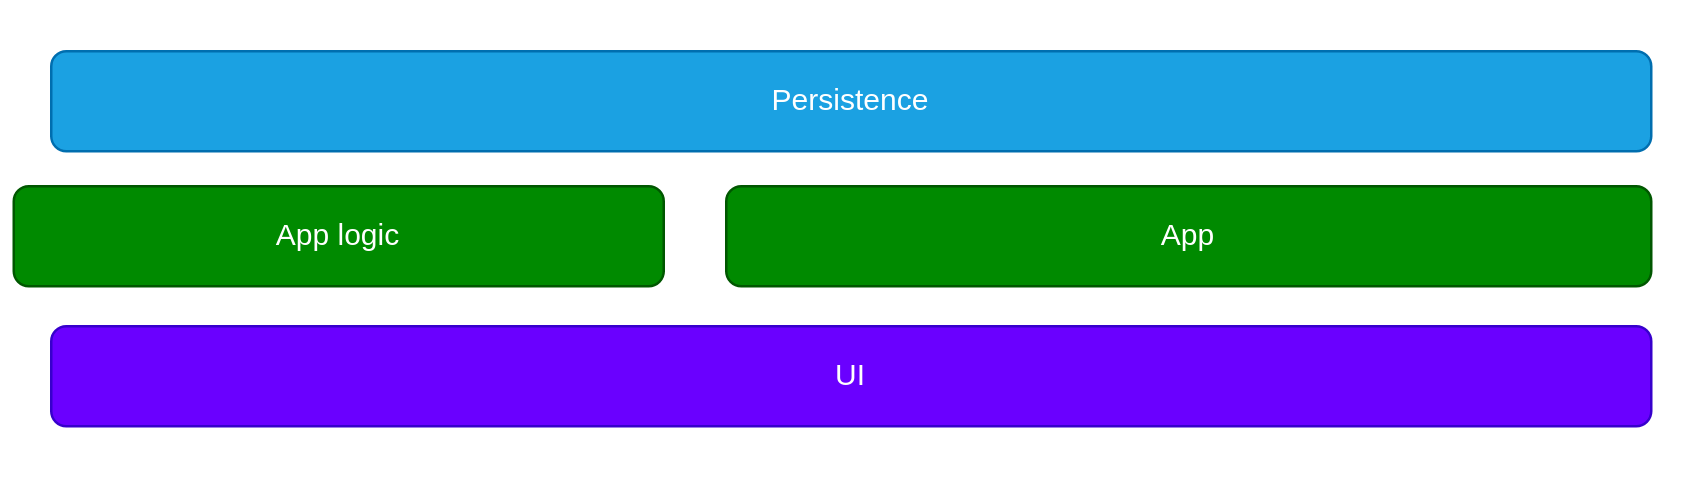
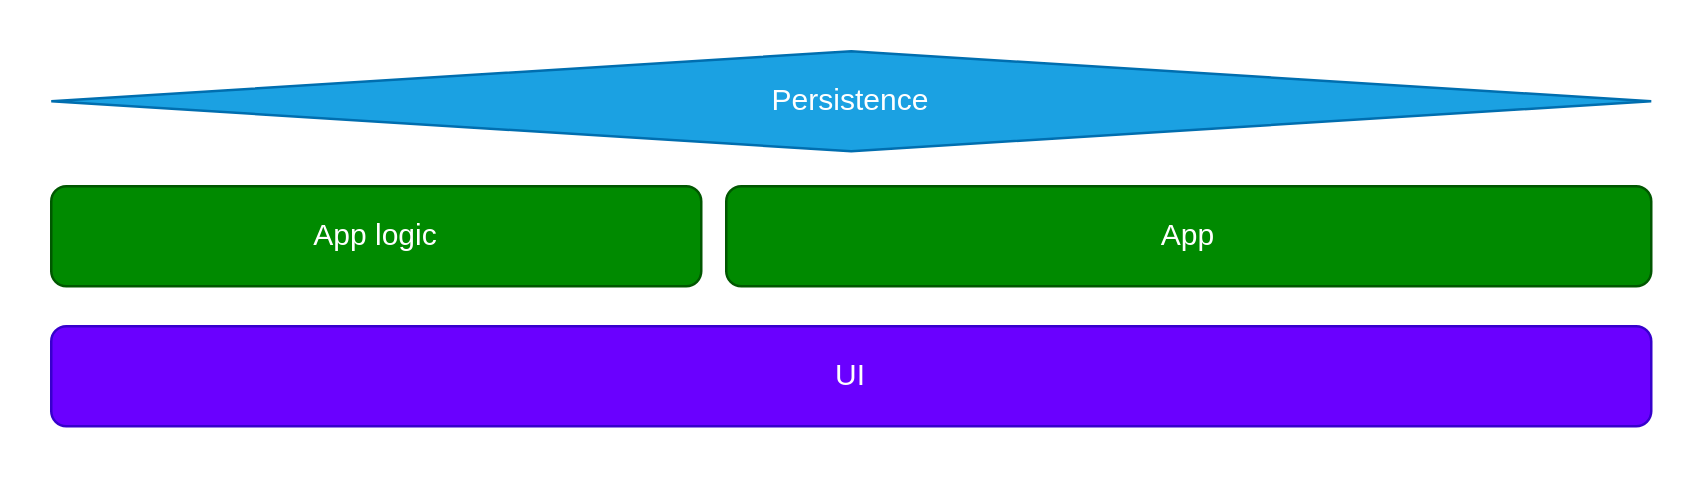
(851, 101) -> (851, 101)
(339, 236) -> (376, 236)
